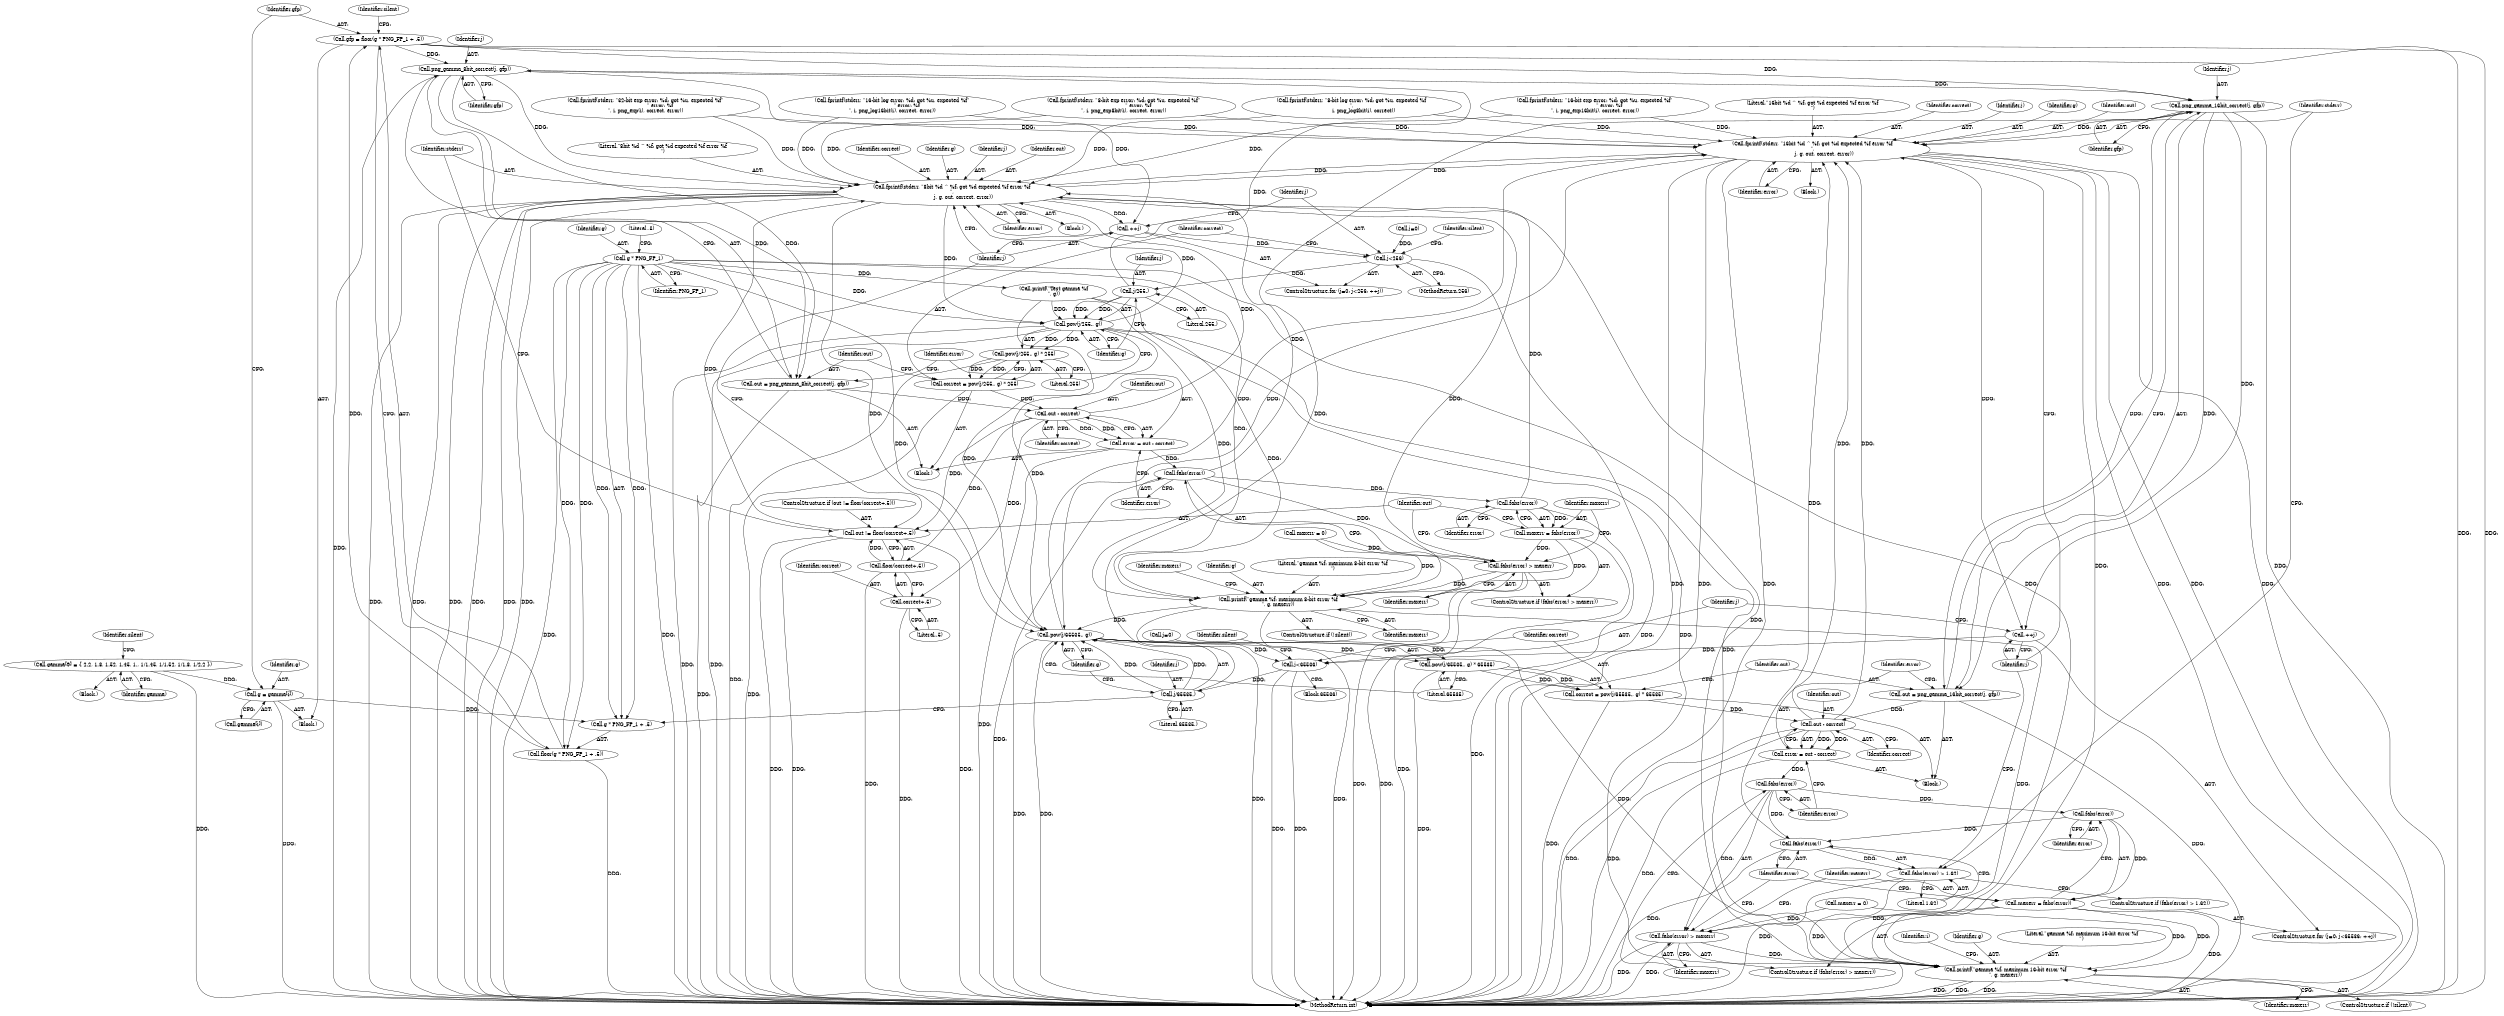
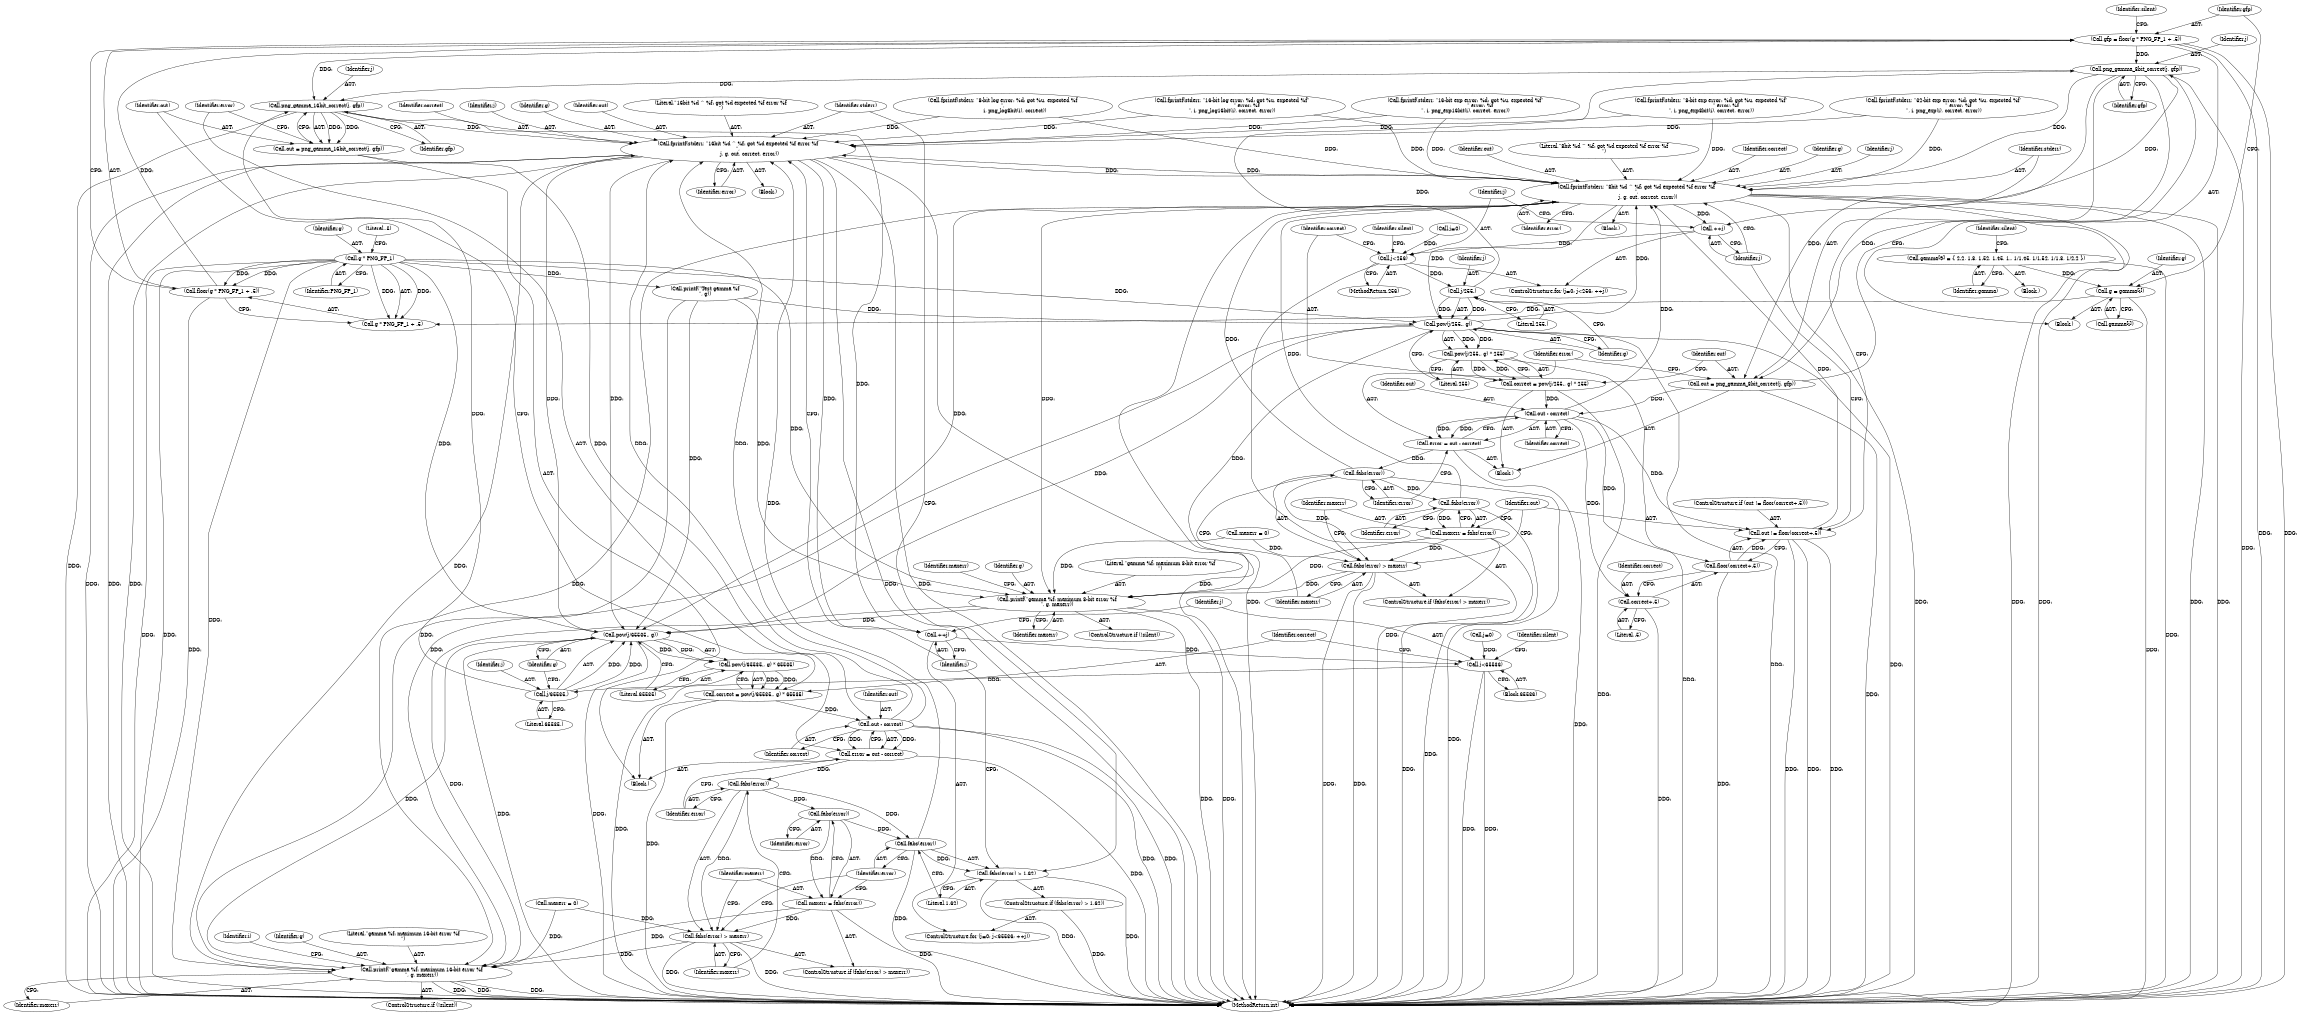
none -> (1513, 679)
none -> (736, 682)
(909, 710) -> (283, 319)
(2065, 889) -> (1040, 889)
(2007, 997) -> (1117, 993)
